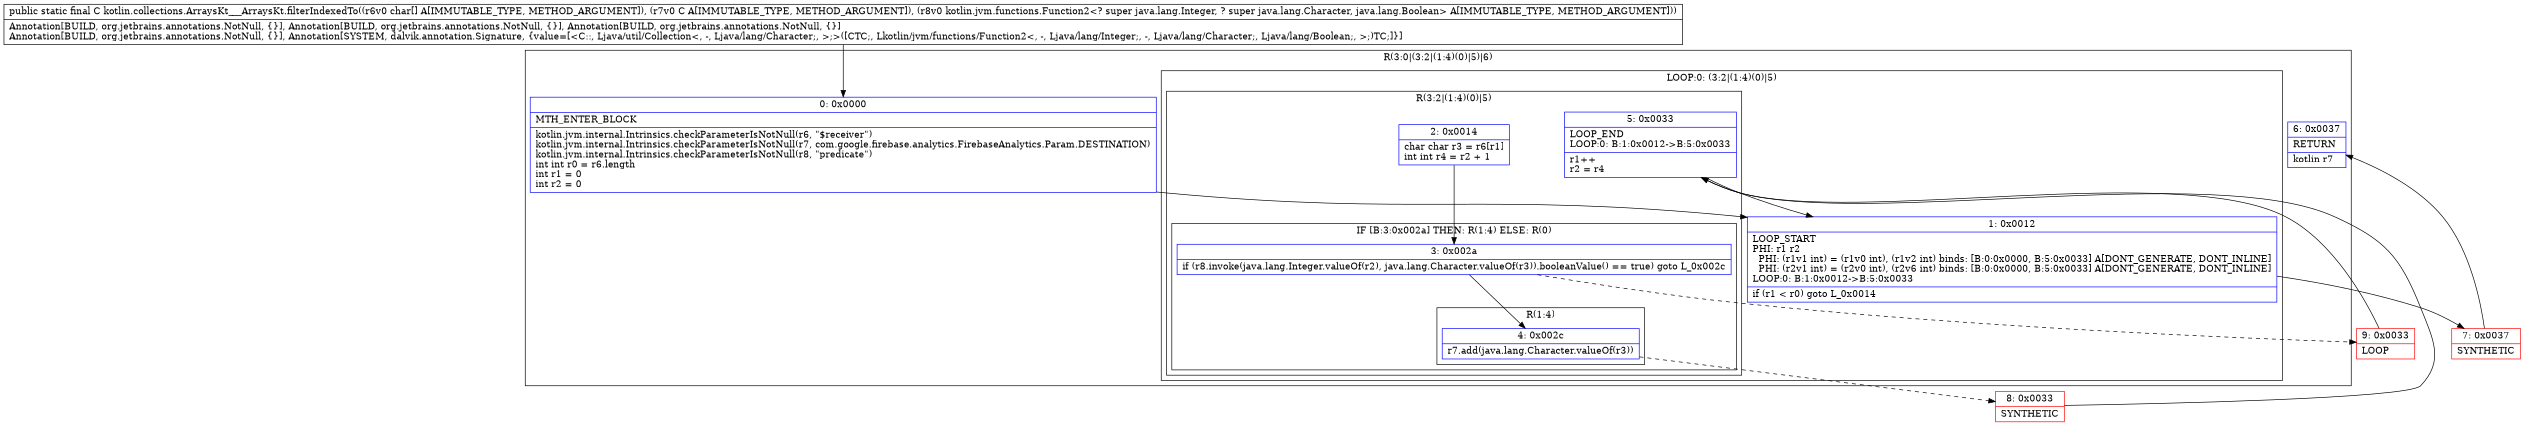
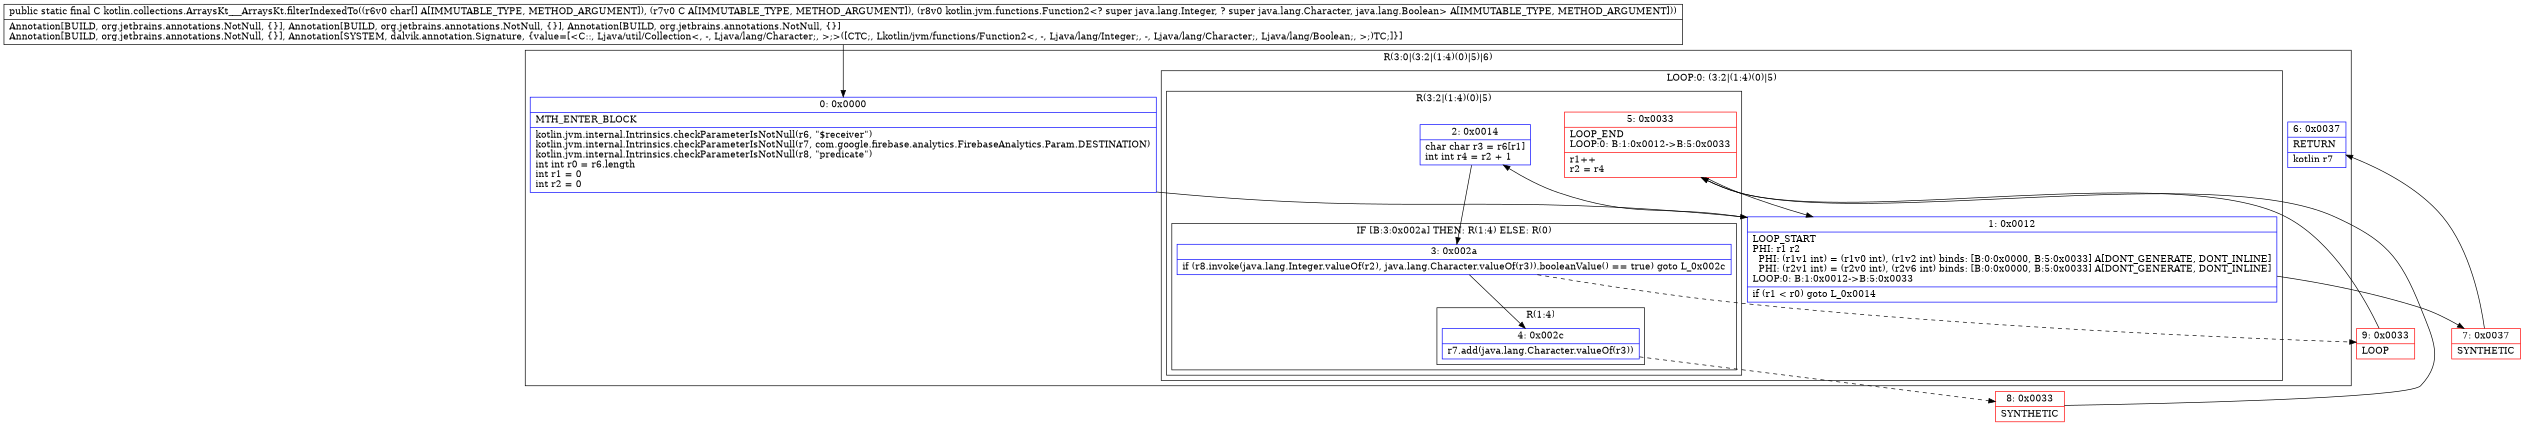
(1650, 145) -> (1650, 145)
none -> (1588, 201)
